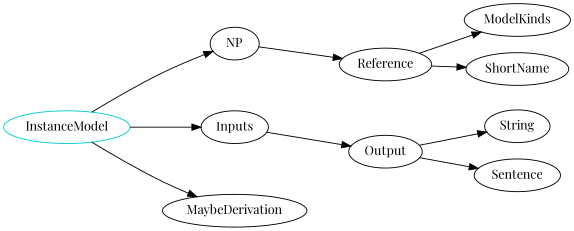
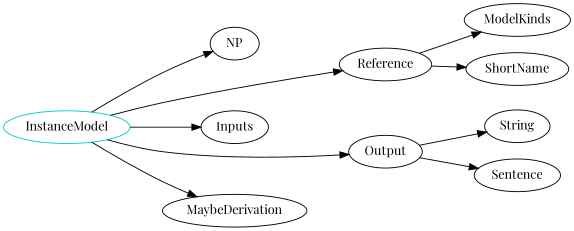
(296, 52) -> (222, 91)
(304, 138) -> (223, 156)
